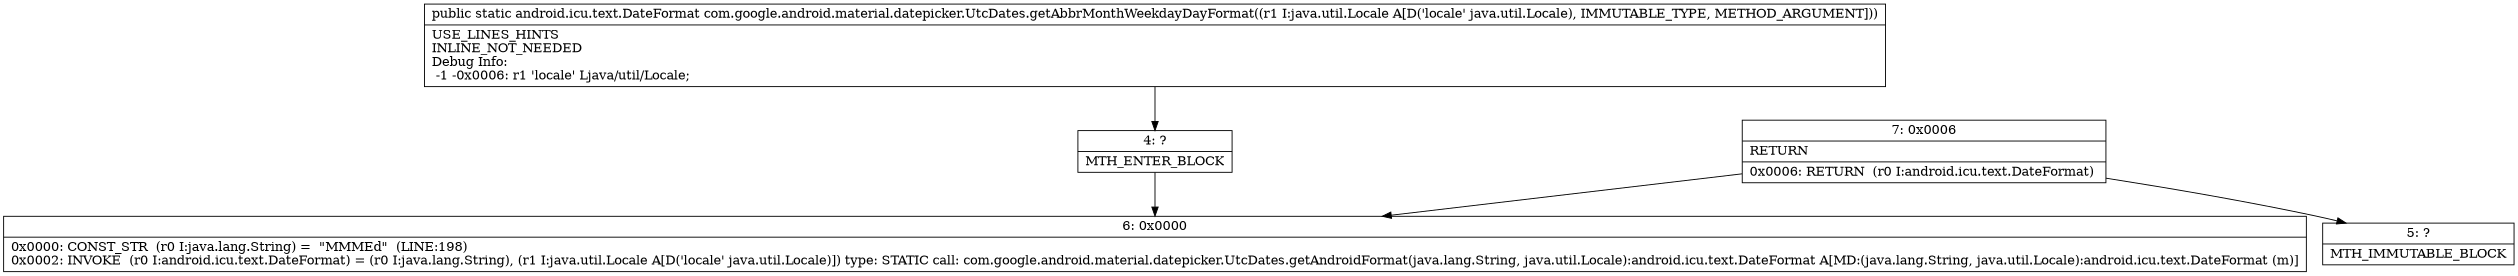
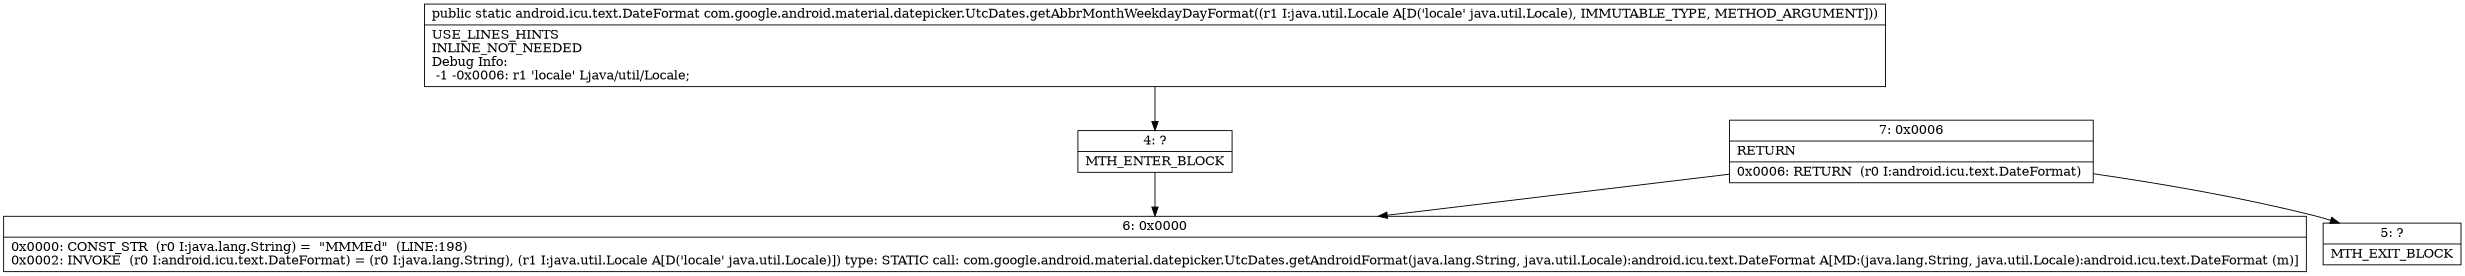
(2418, 254) -> (2392, 254)
